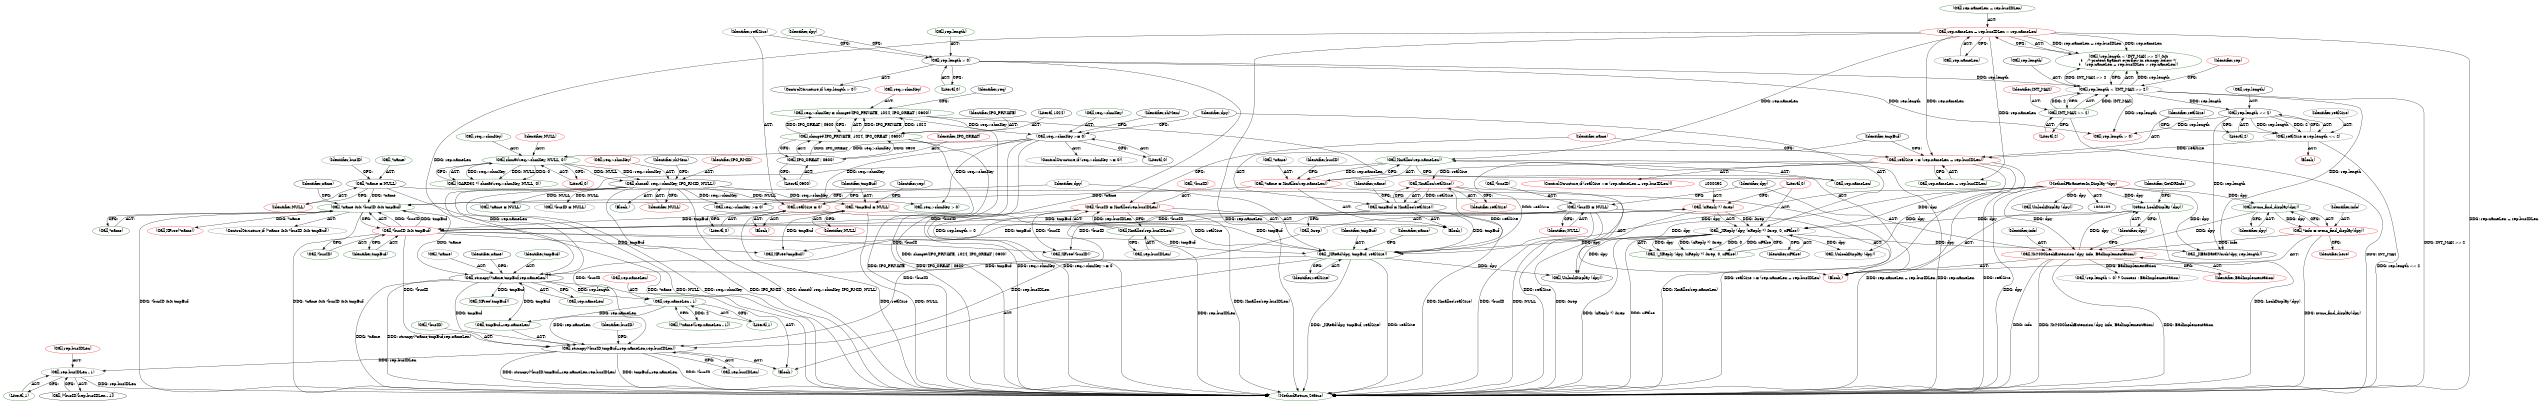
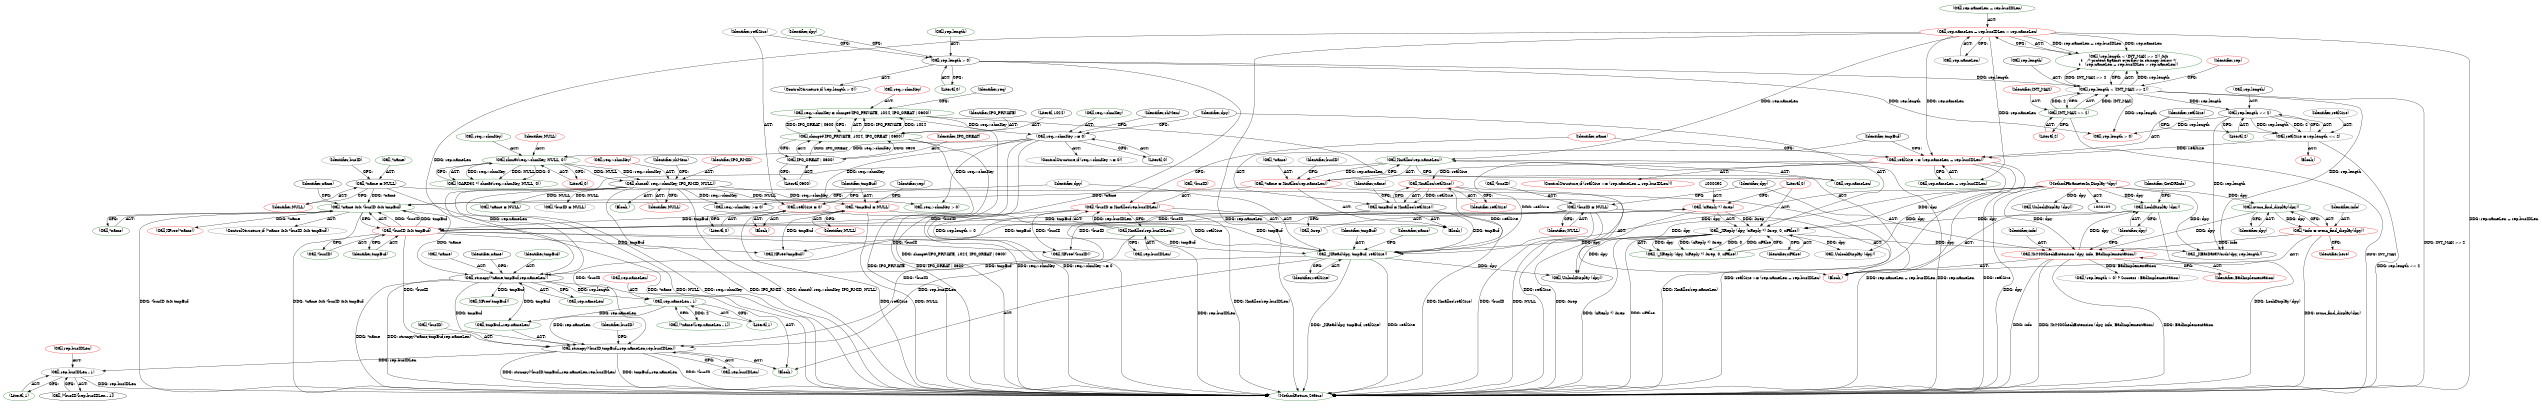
(2157, 207) -> (2157, 207)
(999, 294) -> (914, 290)
